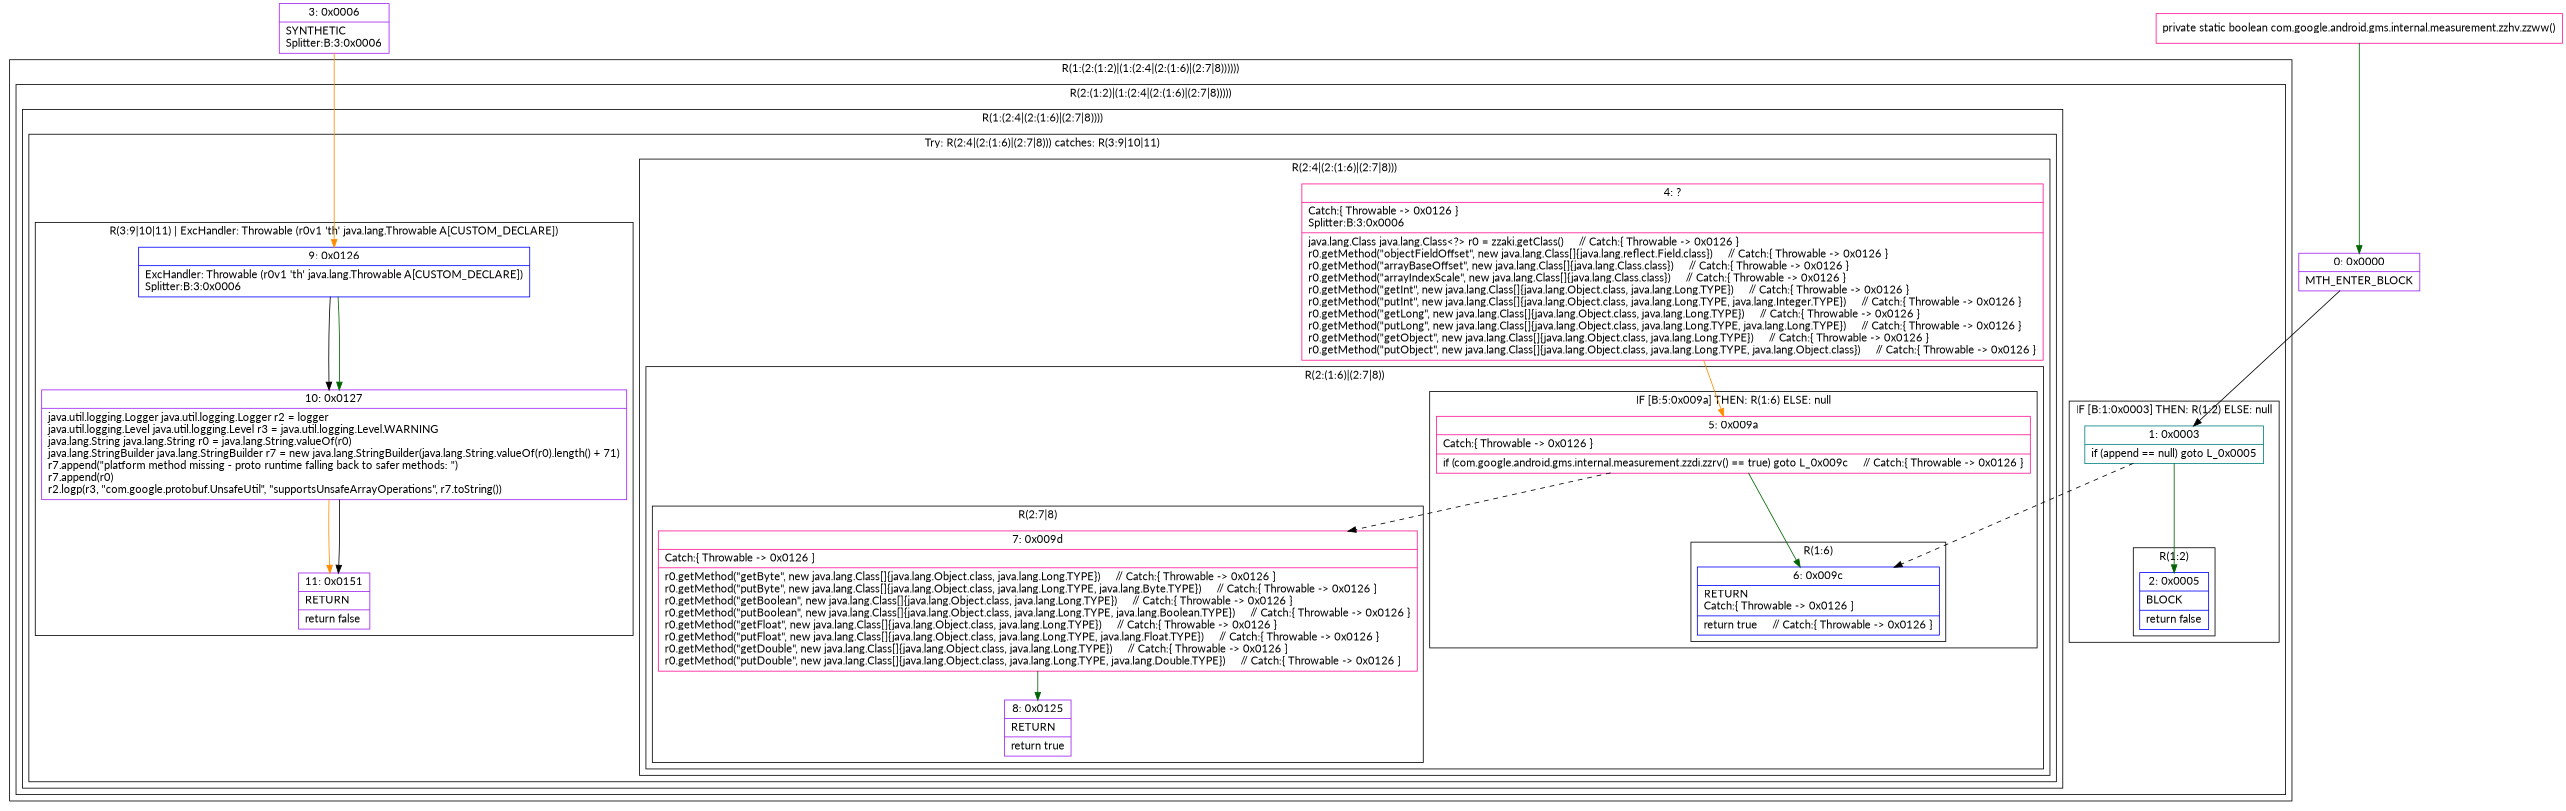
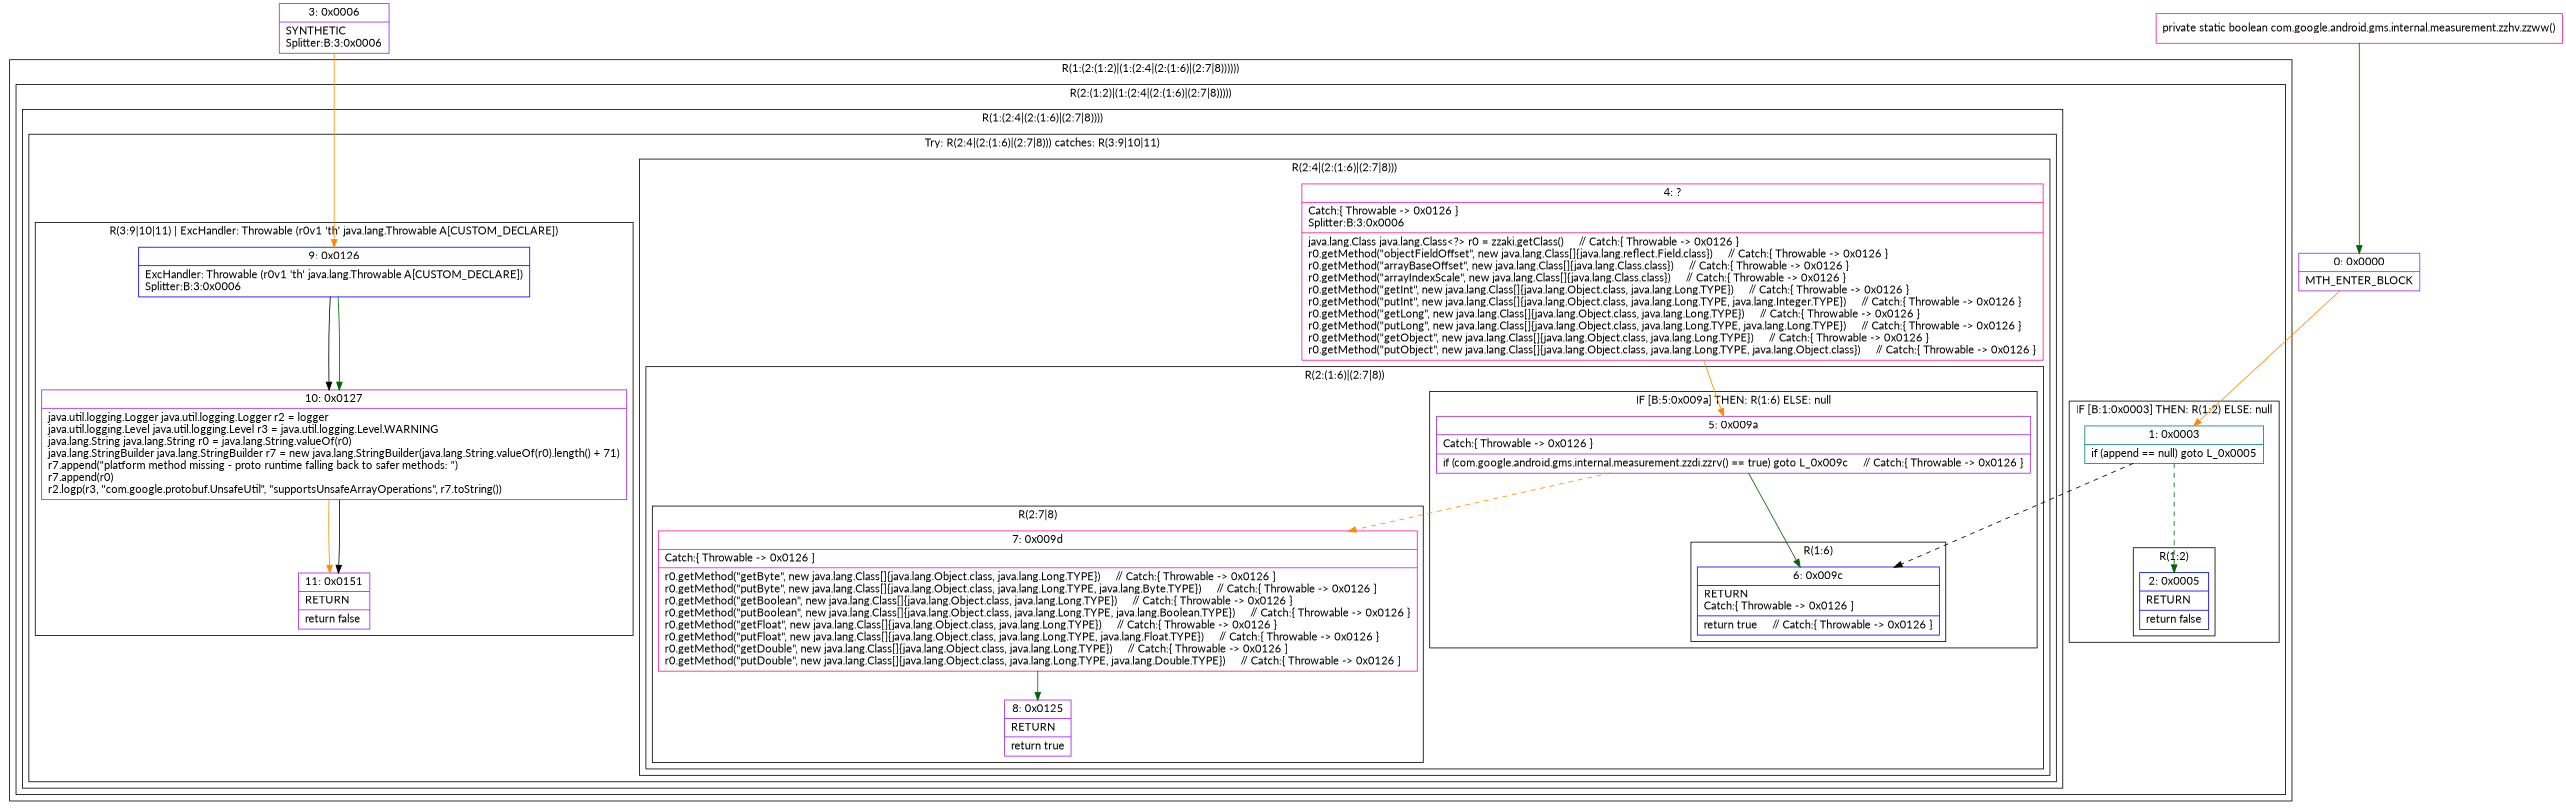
(2270, 356) -> (2270, 356)
(1733, 445) -> (1733, 445)
(1483, 501) -> (1483, 501)
(2174, 514) -> (2174, 514)
(2165, 600) -> (2169, 600)
